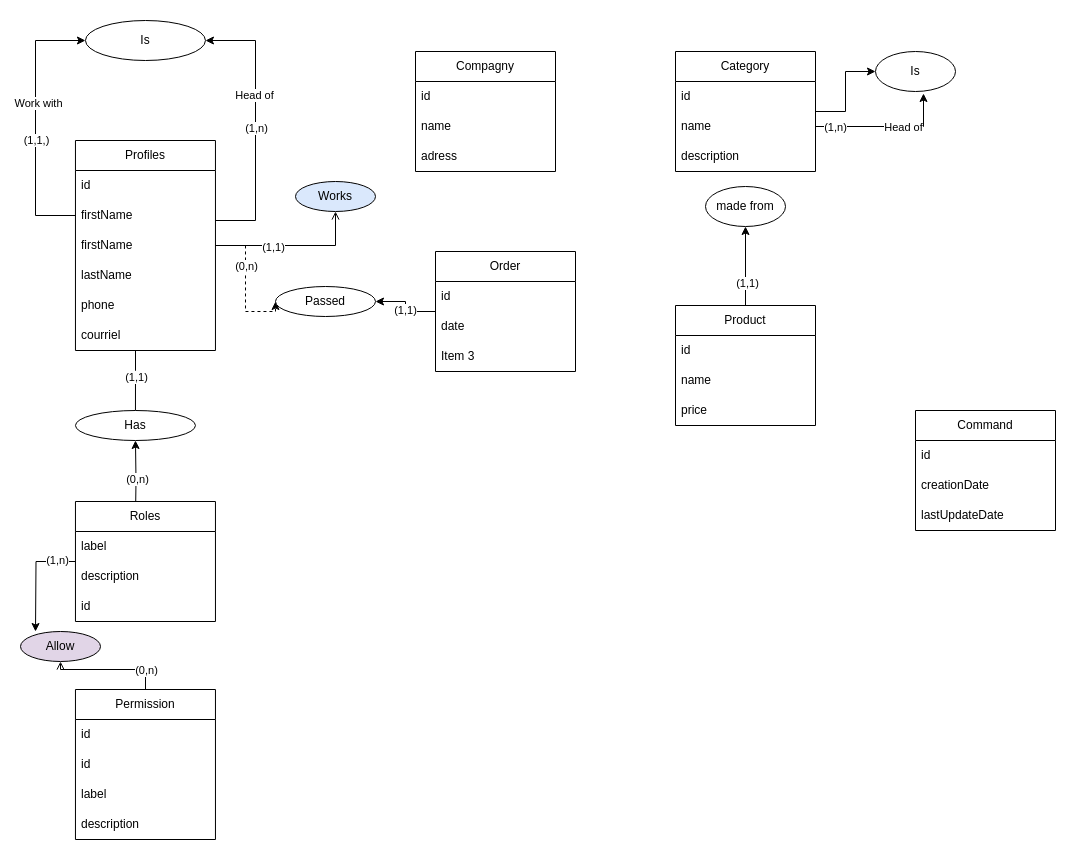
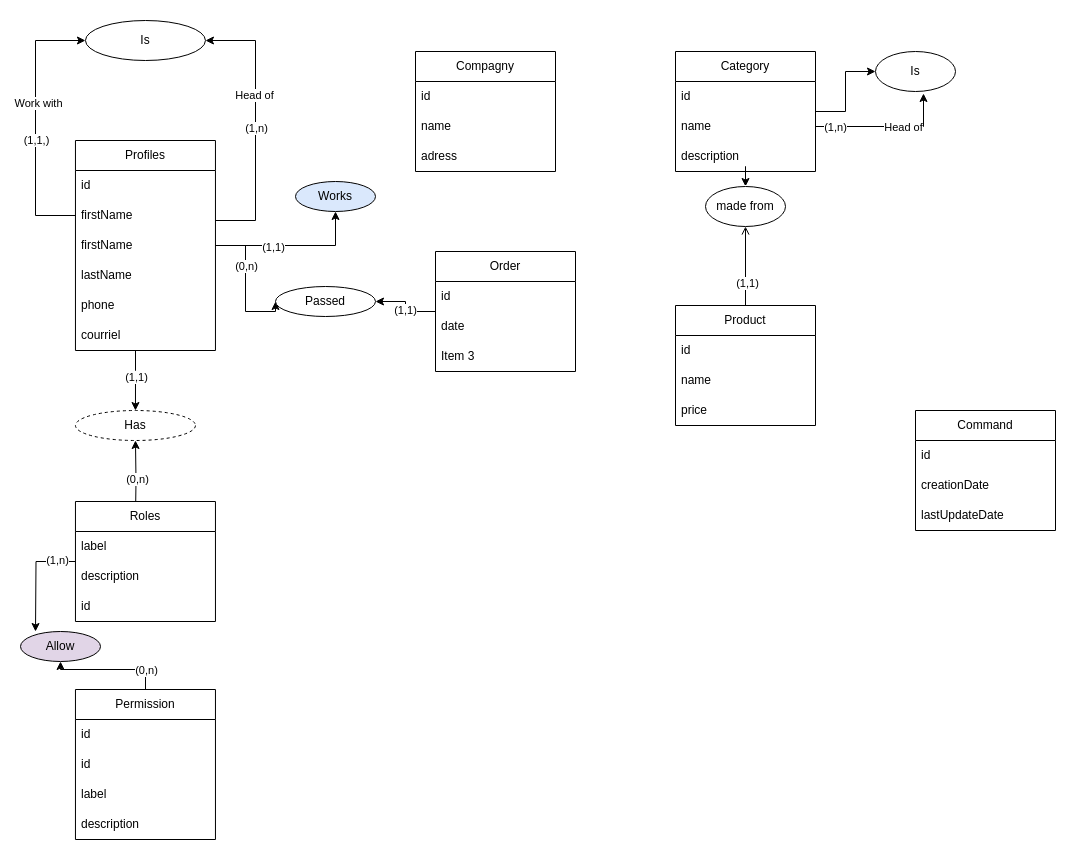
none -> (746, 169)
(336, 218) -> (336, 220)
(746, 235) -> (746, 233)
(246, 308) -> (246, 308)
(135, 406) -> (135, 402)
(135, 426) -> (135, 426)
(61, 670) -> (63, 670)
